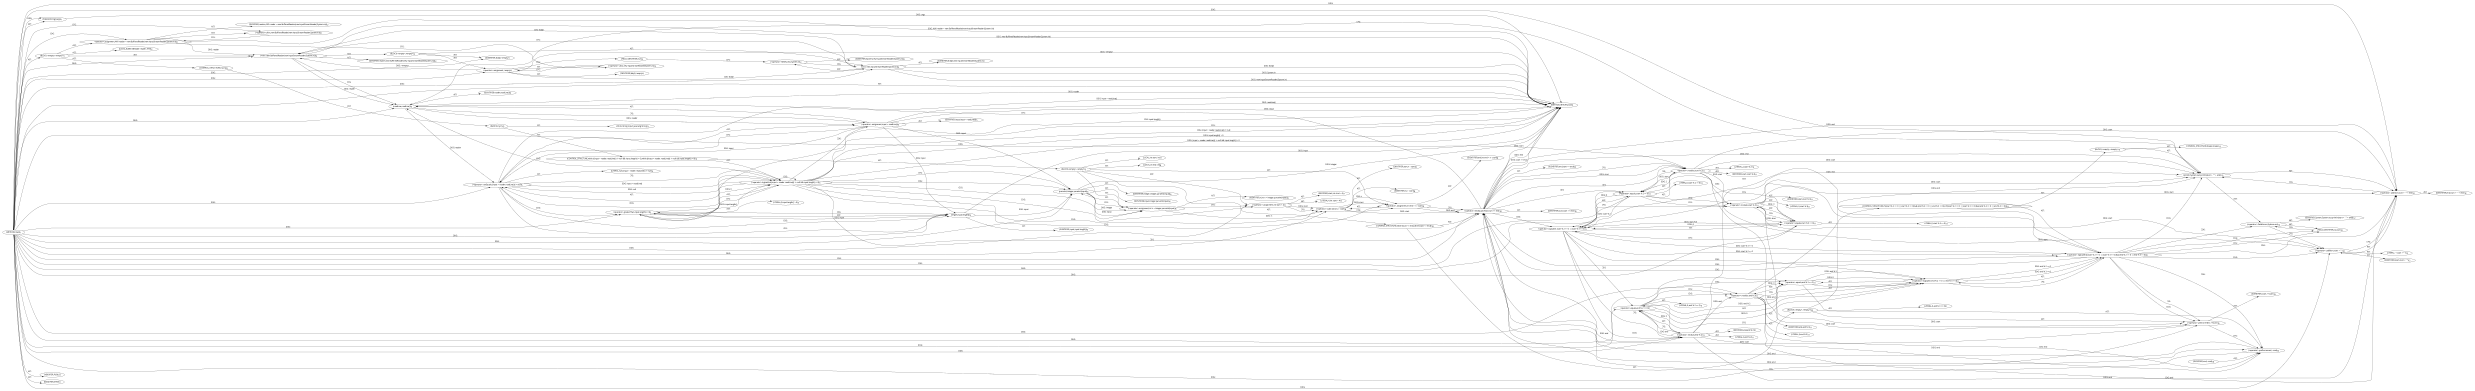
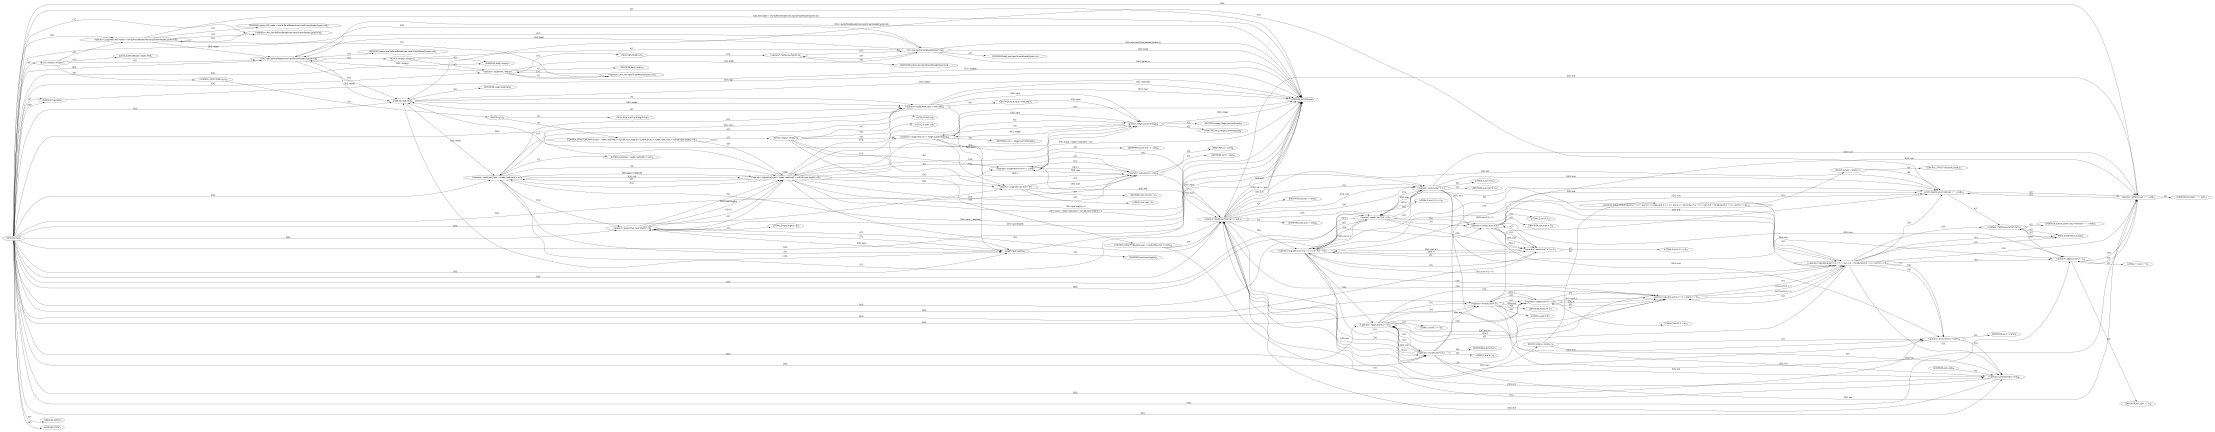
(1026, 215) -> (1088, 103)
none -> (935, 414)
